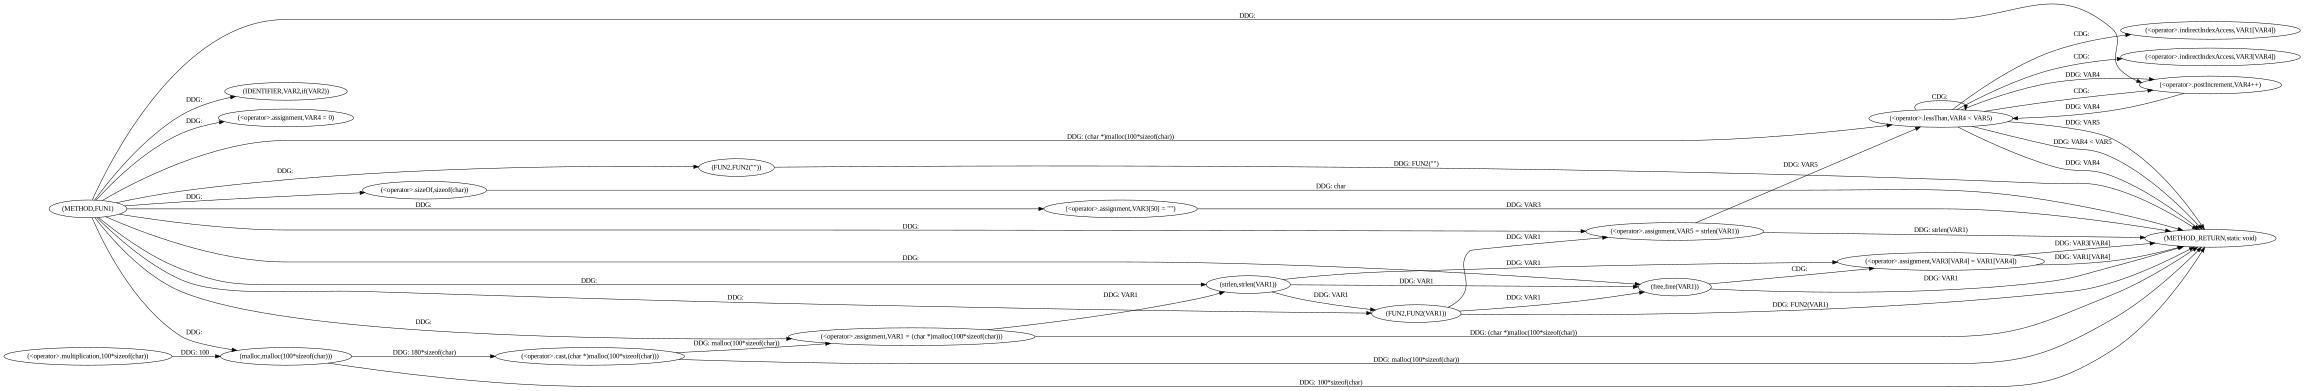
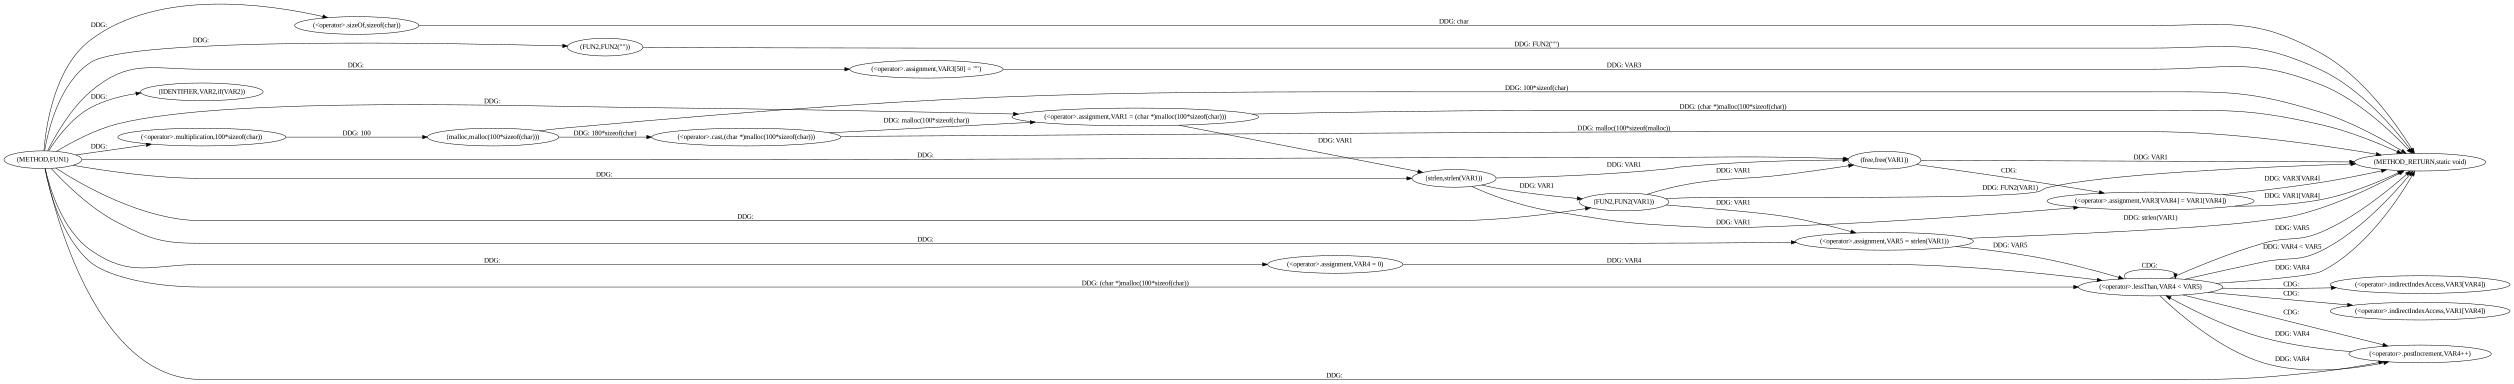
none -> (1750, 264)
(145, 304) -> (111, 150)
(1416, 360) -> (1624, 128)
